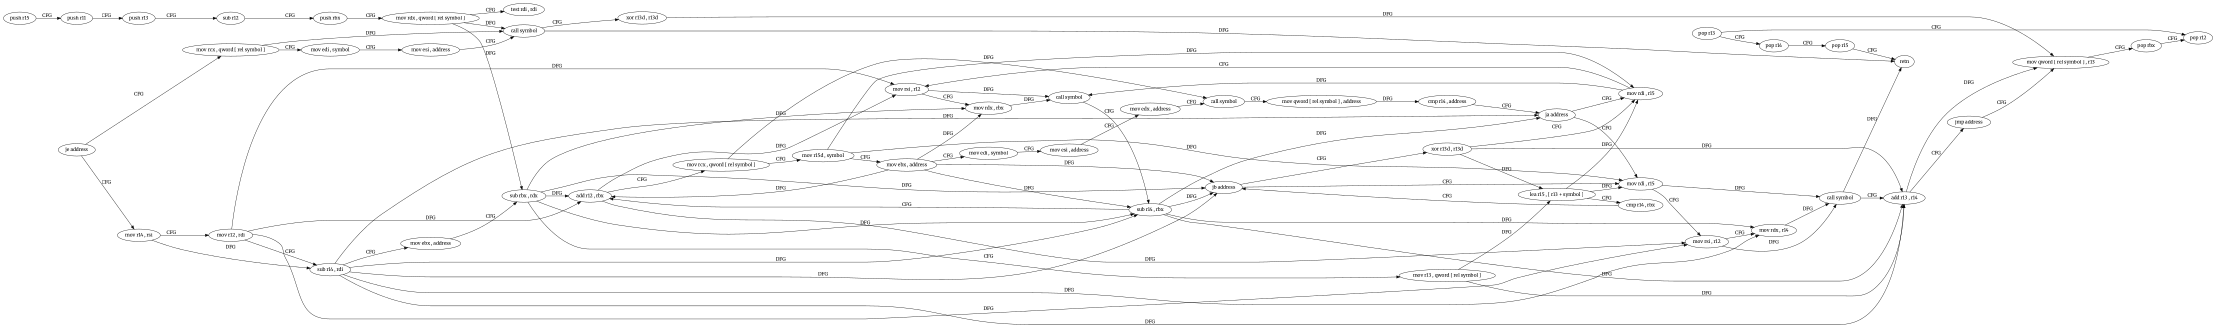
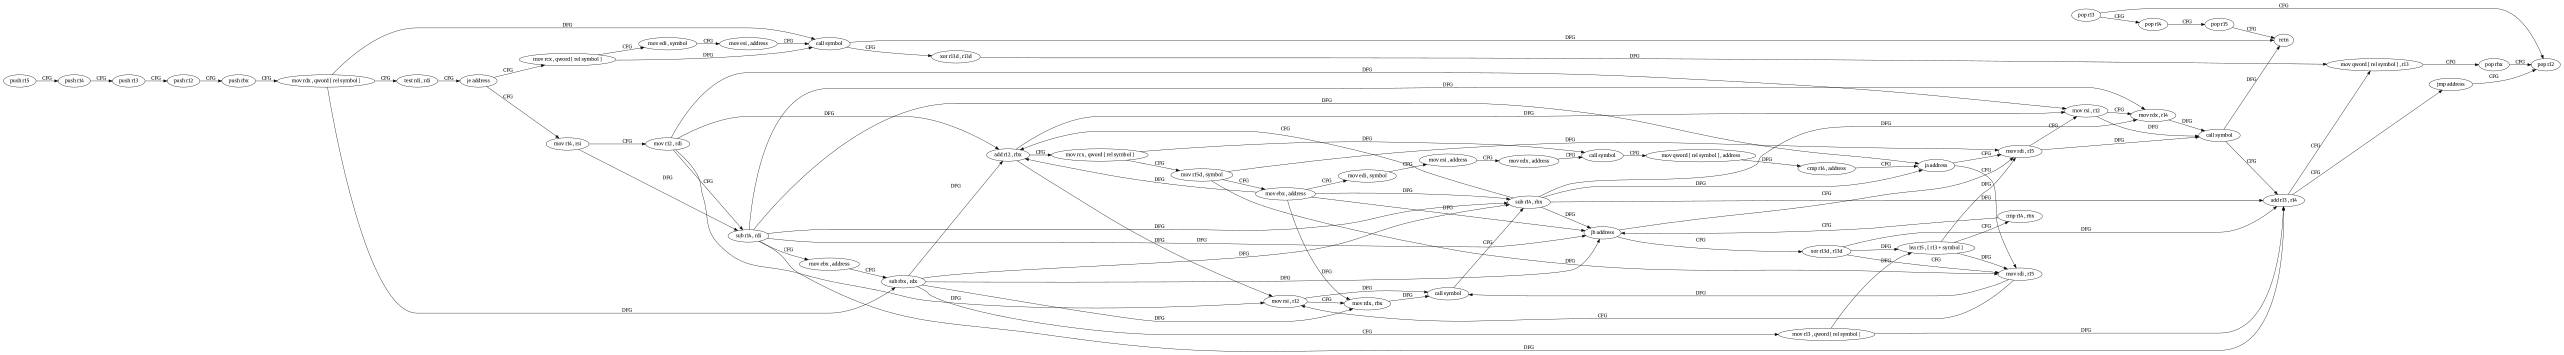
(77, 18) -> (74, 81)
(231, 18) -> (184, 81)
none -> (447, 81)
(1969, 83) -> (2316, 146)
(2019, 97) -> (2503, 80)
